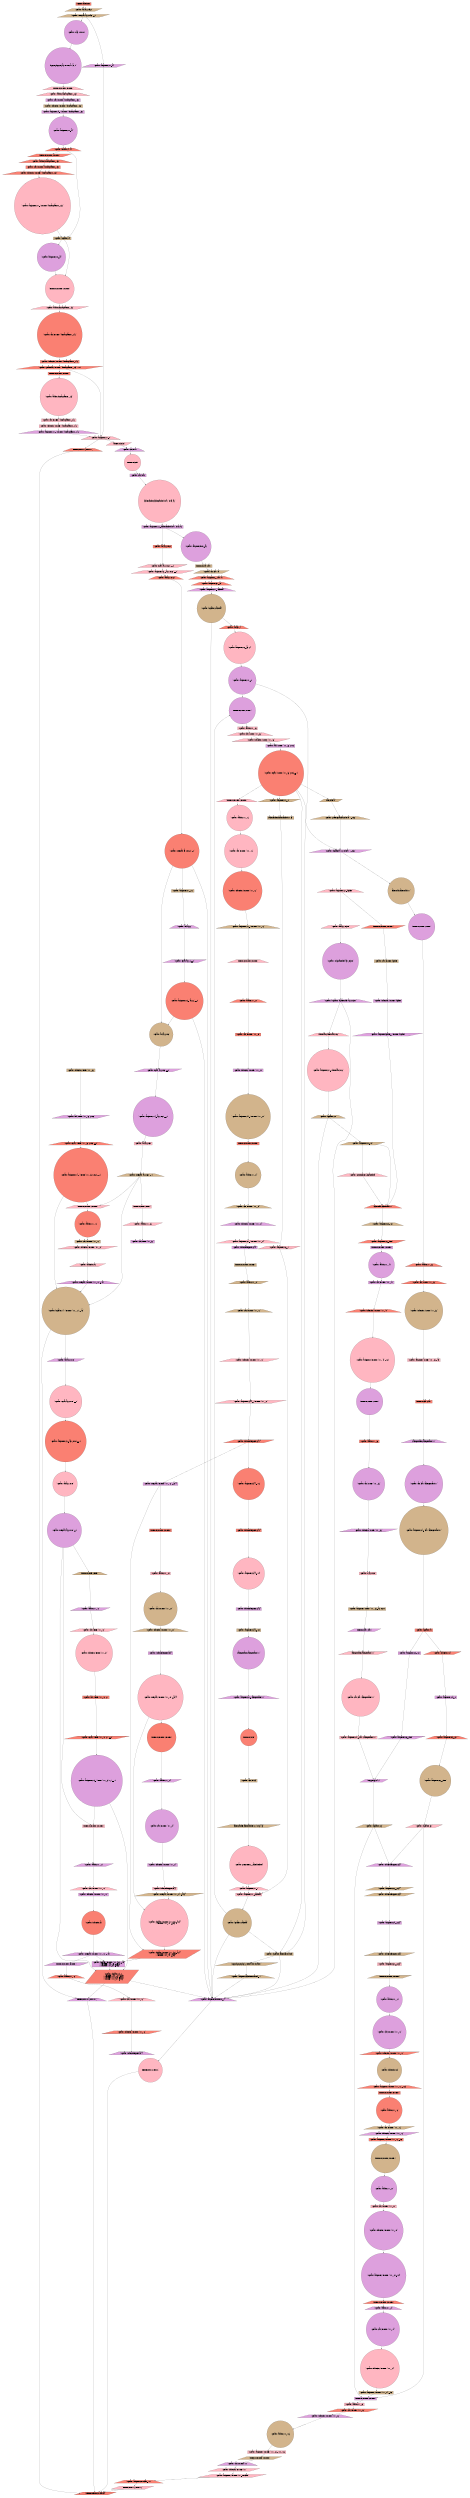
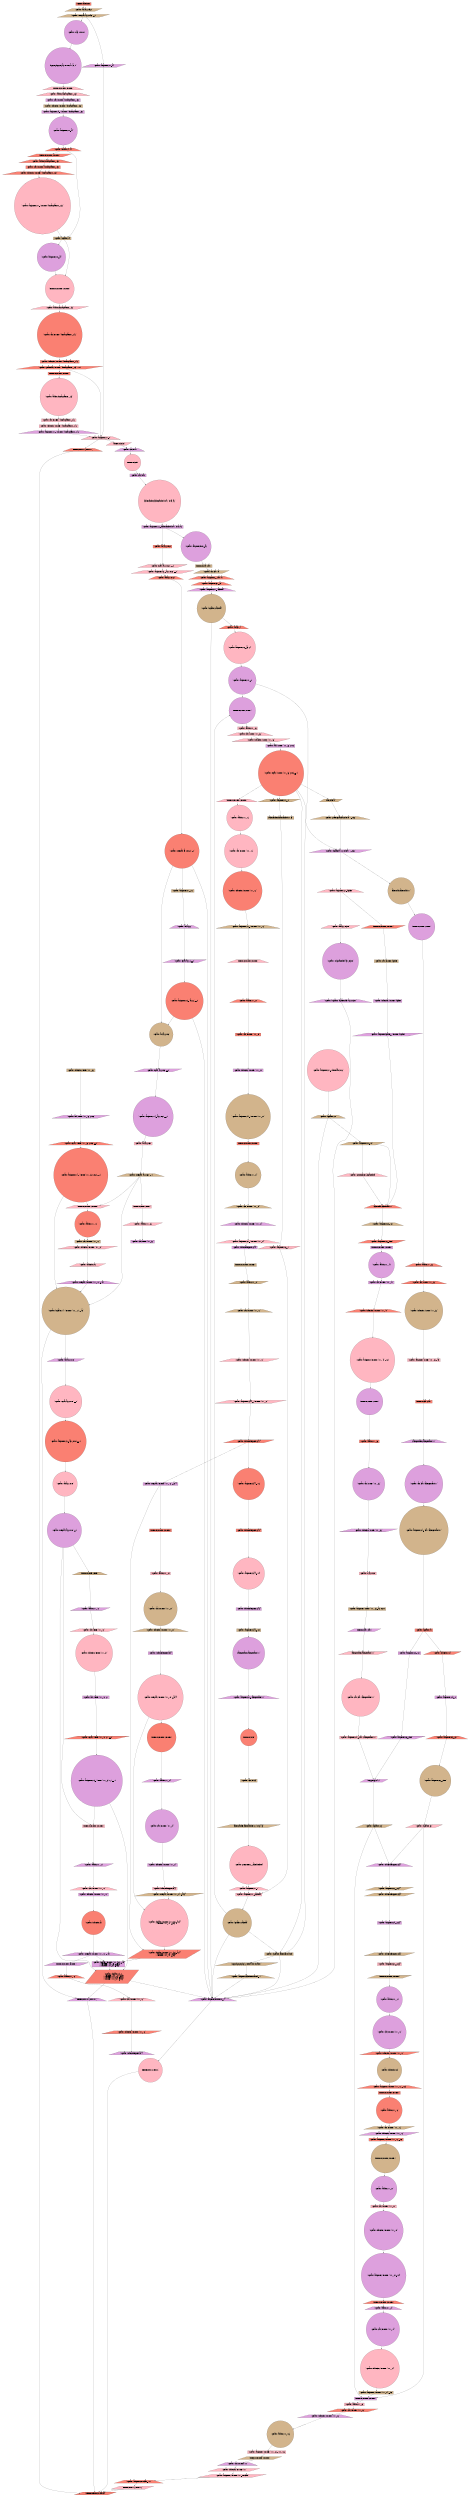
(328, 1035) -> none
(96, 1697) -> (96, 1697)
